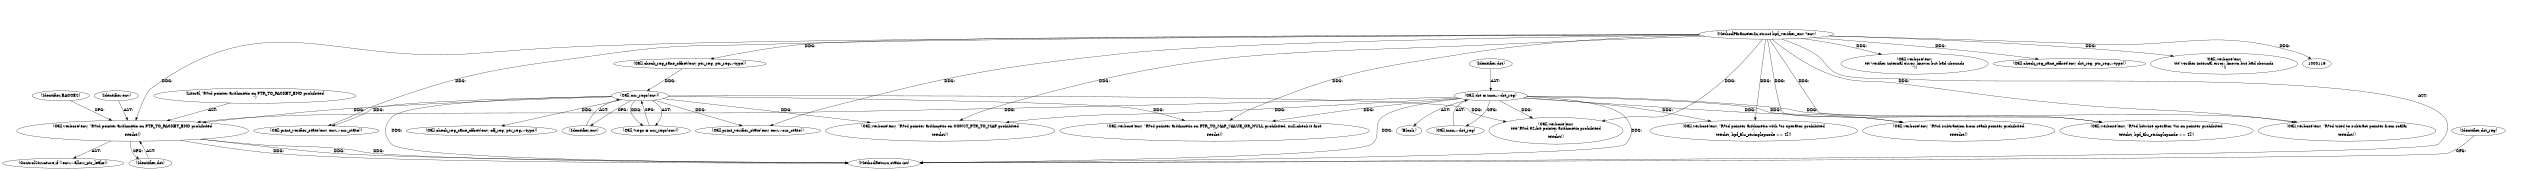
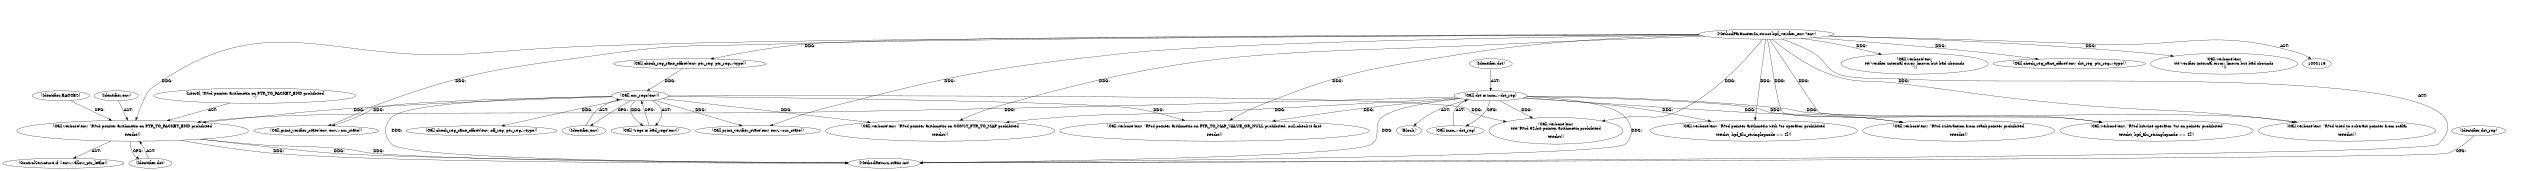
(2285, 46) -> (2285, 46)
(651, 131) -> (651, 131)
